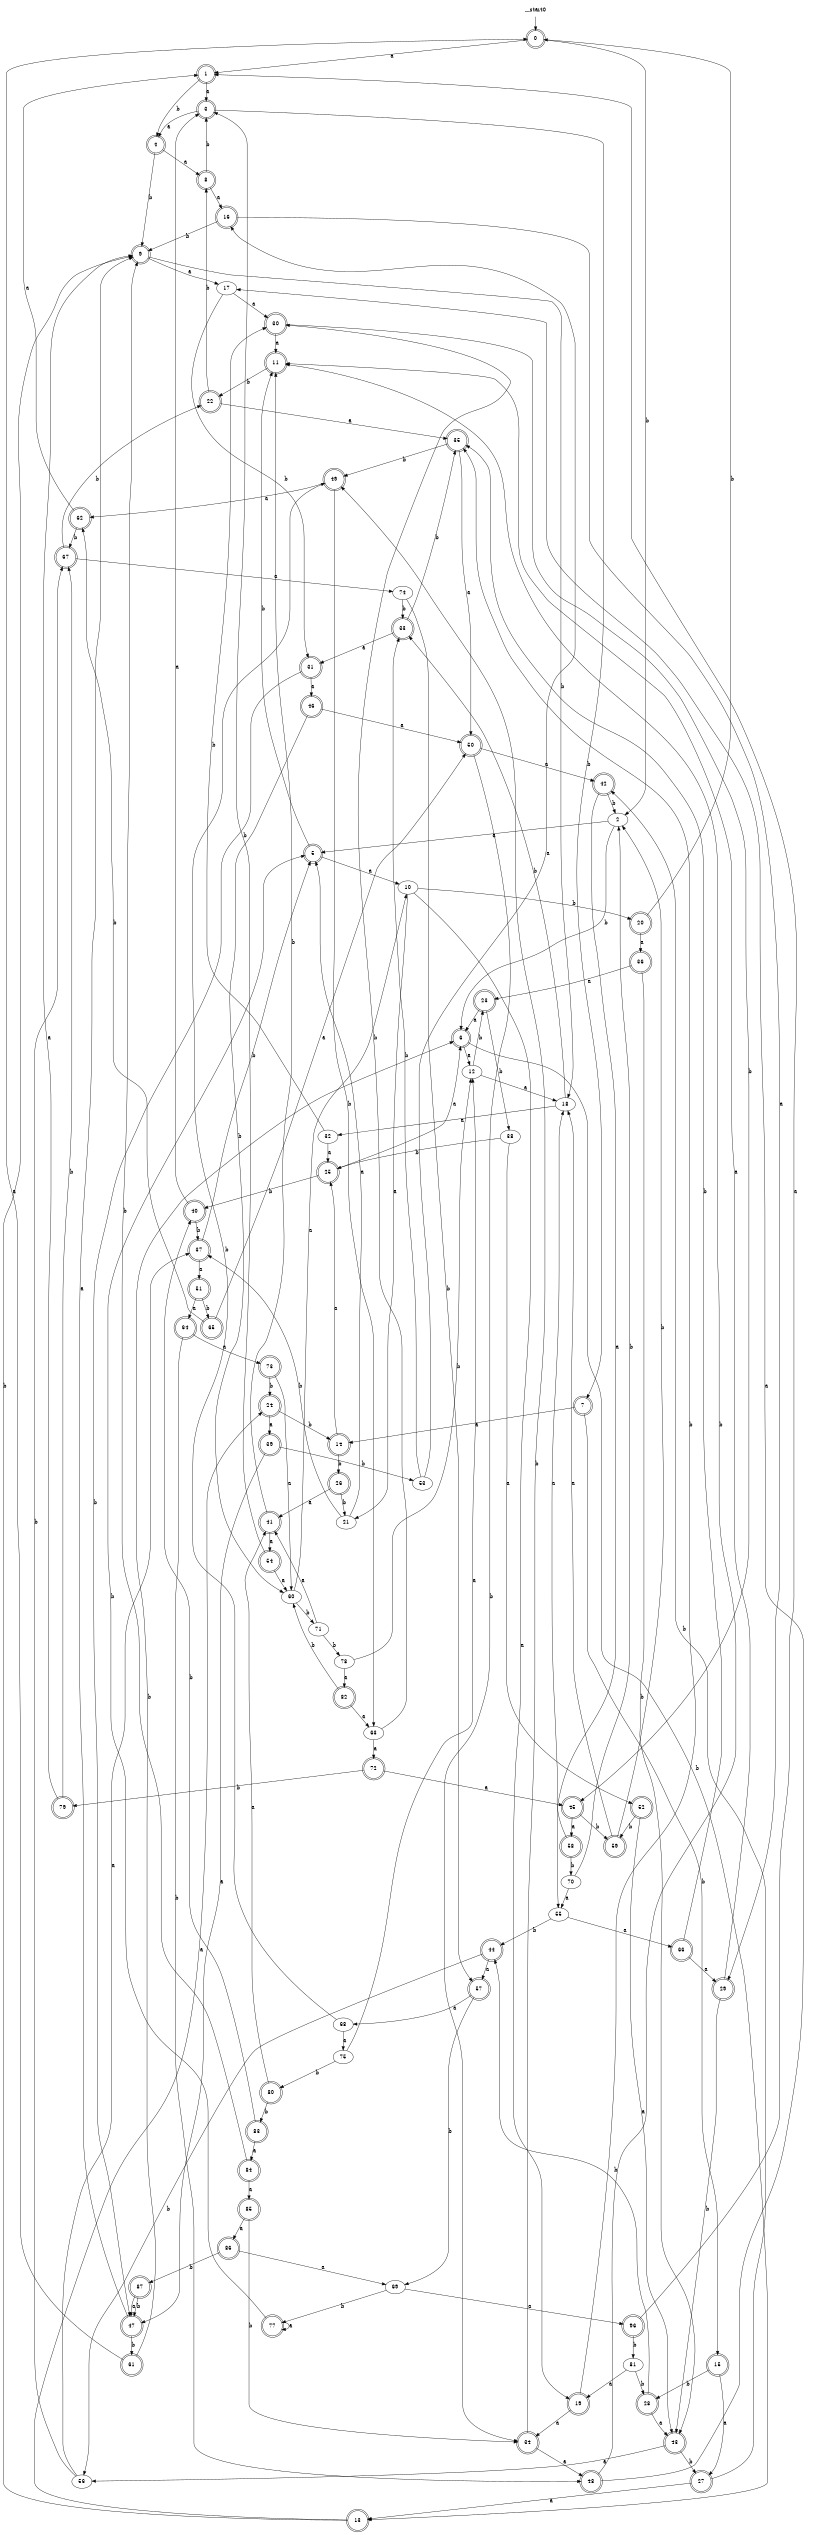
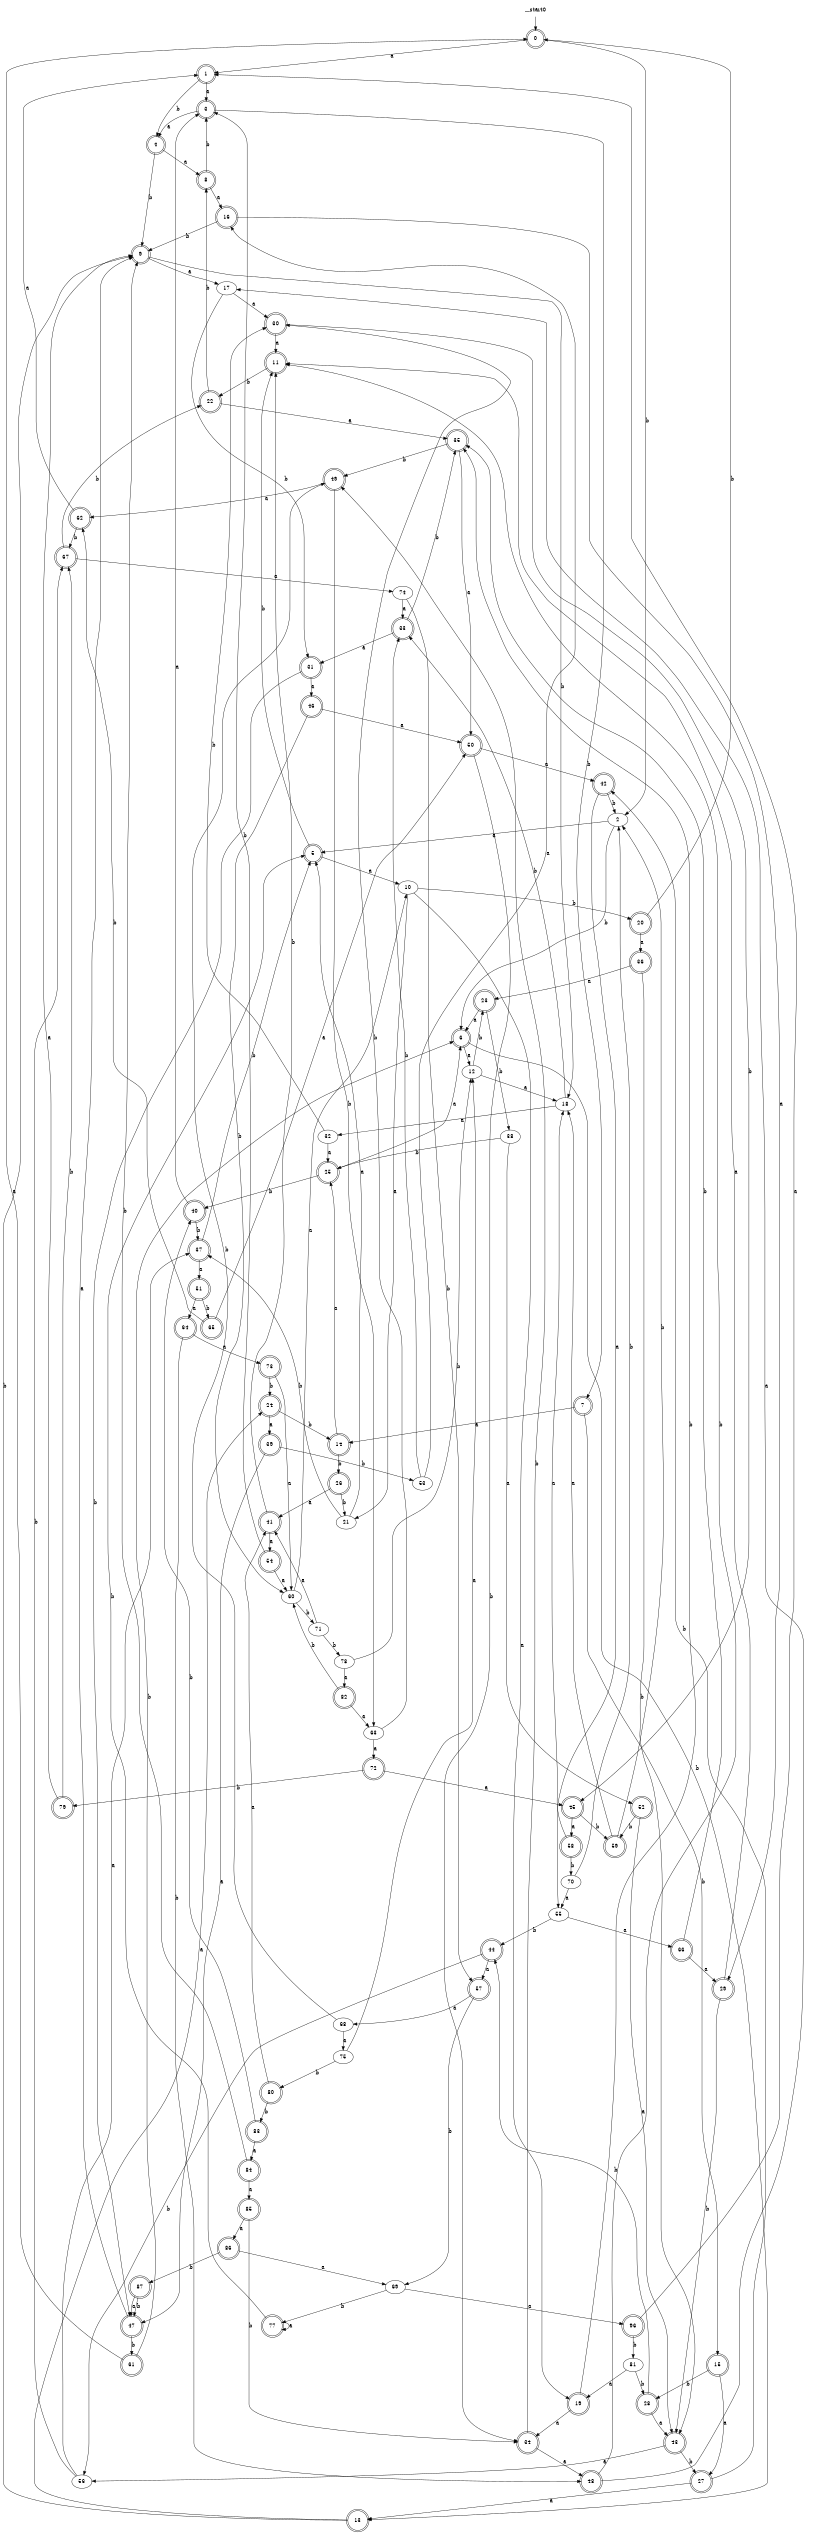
(404, 609) -> (404, 609)
